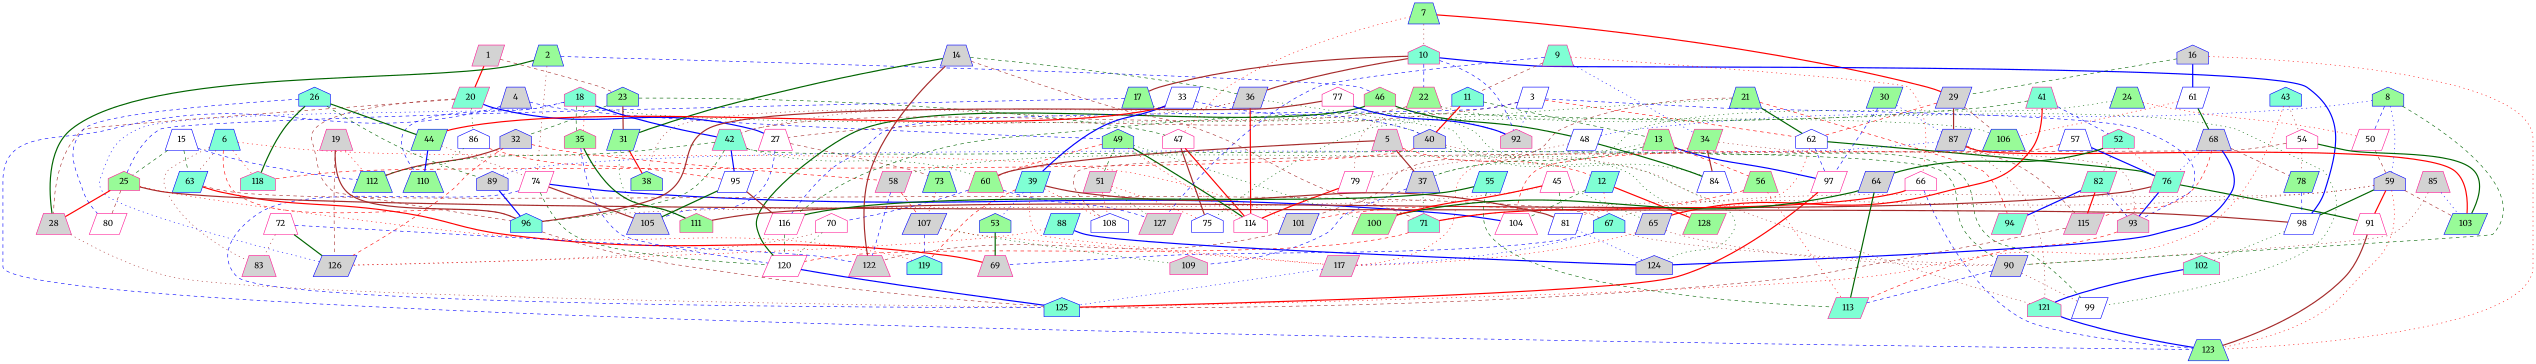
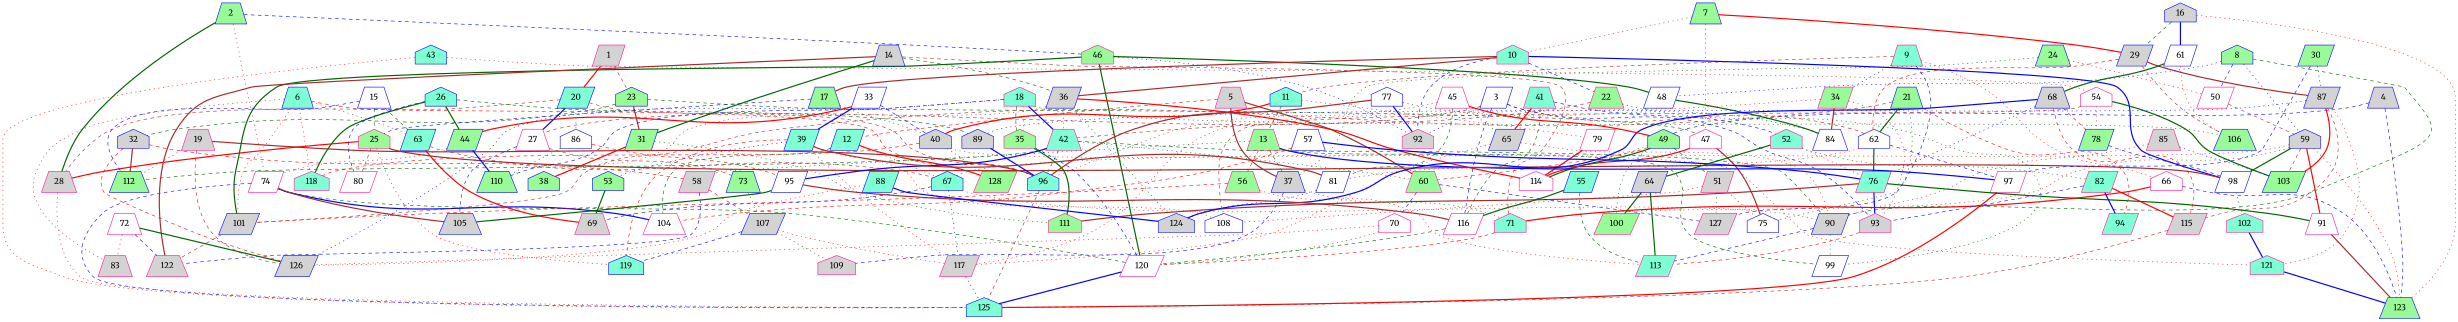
none -> (609, 70)
(471, 98) -> (576, 98)
(1338, 98) -> (1387, 98)
(1469, 200) -> (1559, 122)
